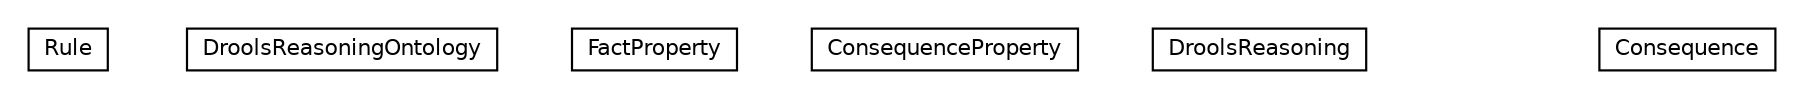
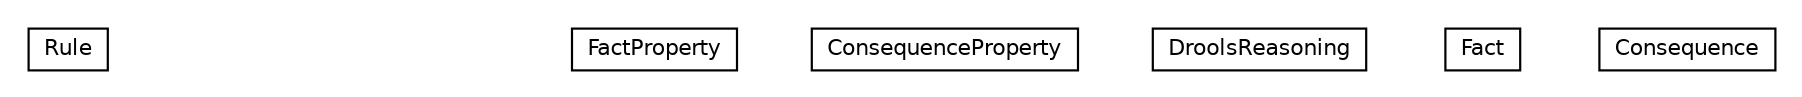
(341, 48) -> none
none -> (1483, 48)
